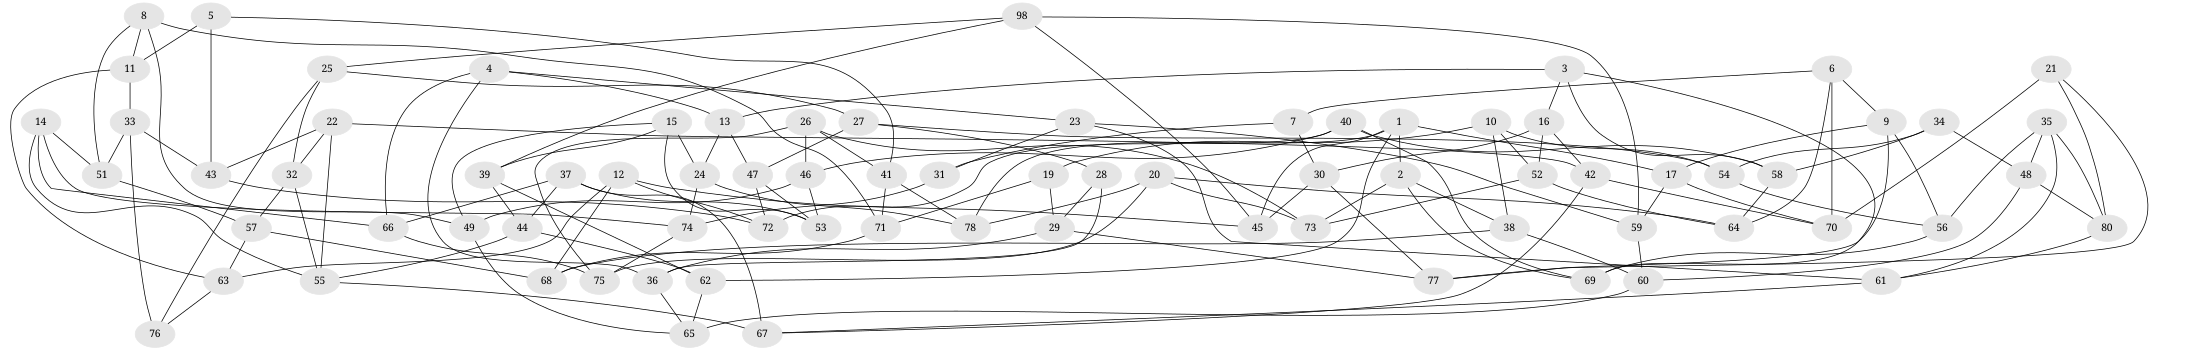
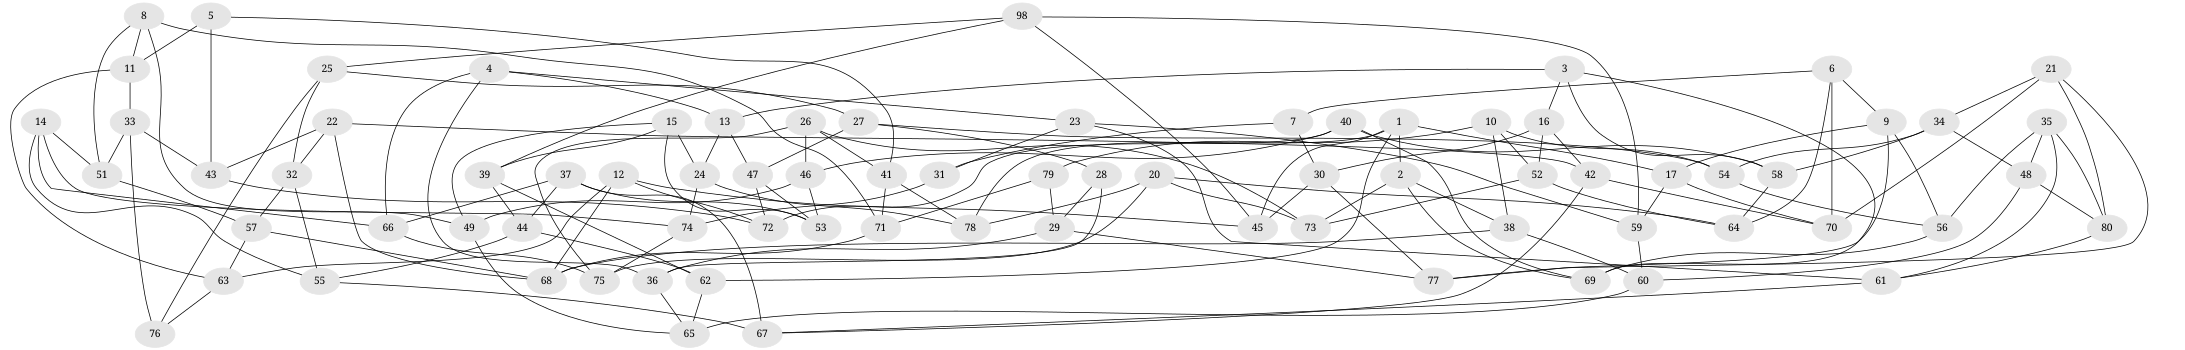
none -> (1995, 96)
(1049, 175) -> (1049, 175)
(326, 202) -> (364, 243)
